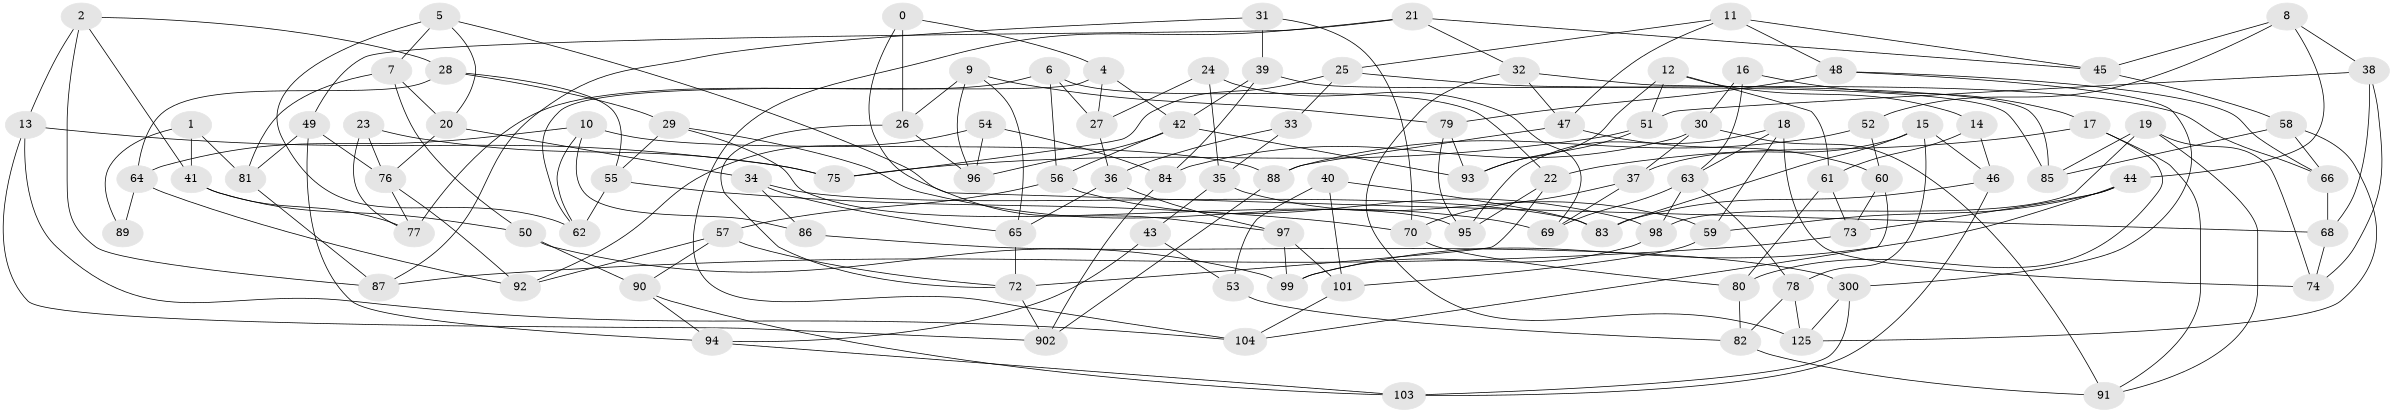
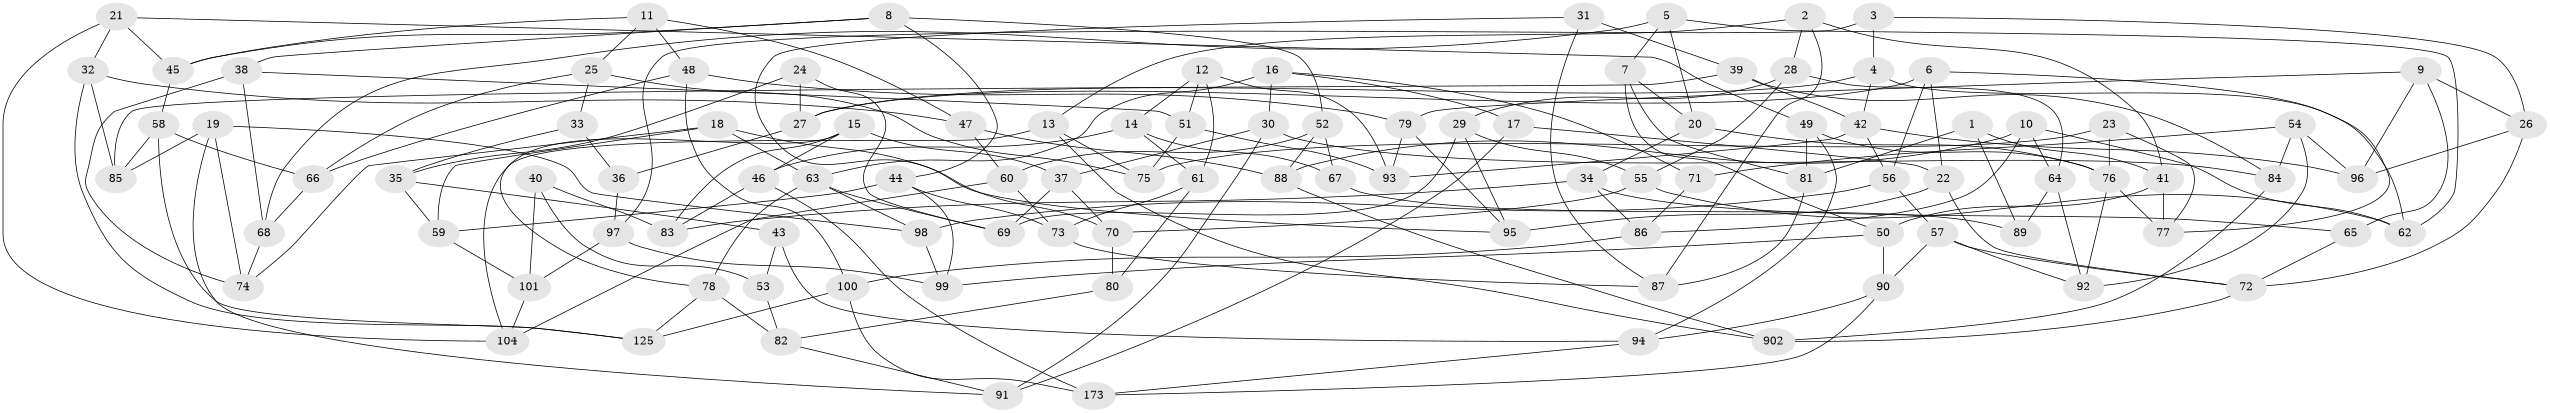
(903, 17) -> (1874, 17)
none -> (1335, 179)
none -> (1695, 179)
(1064, 206) -> none
(2012, 267) -> none
(1849, 288) -> (848, 288)
(1404, 396) -> (1094, 396)
